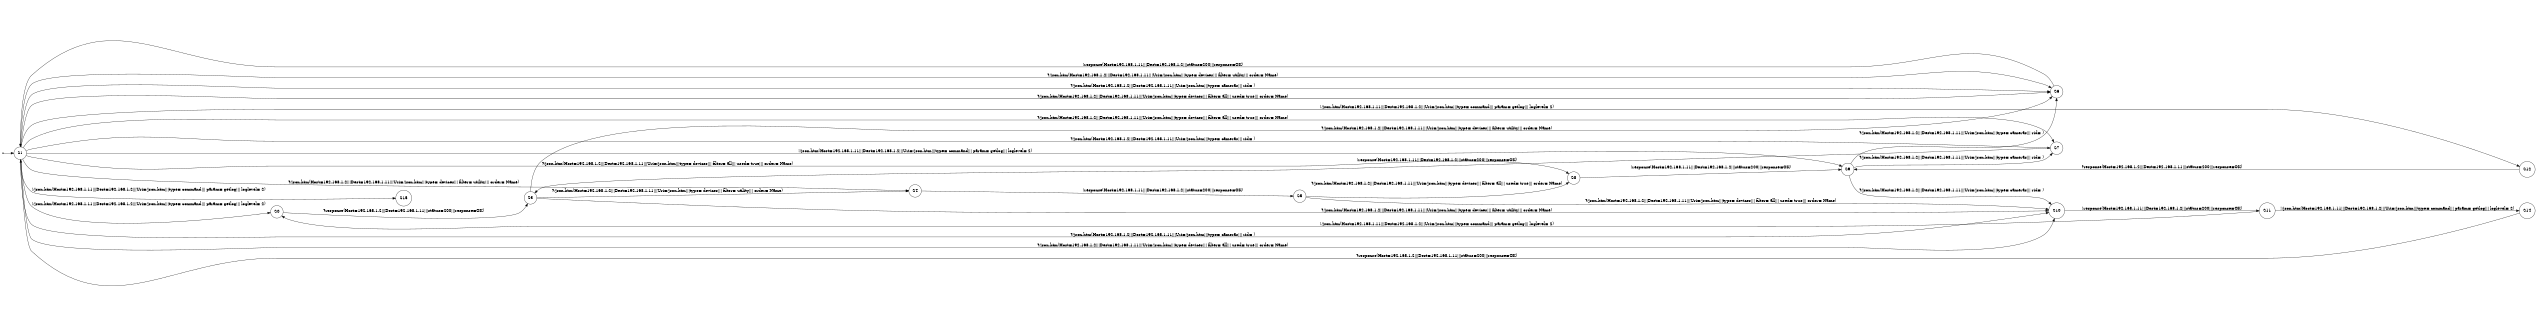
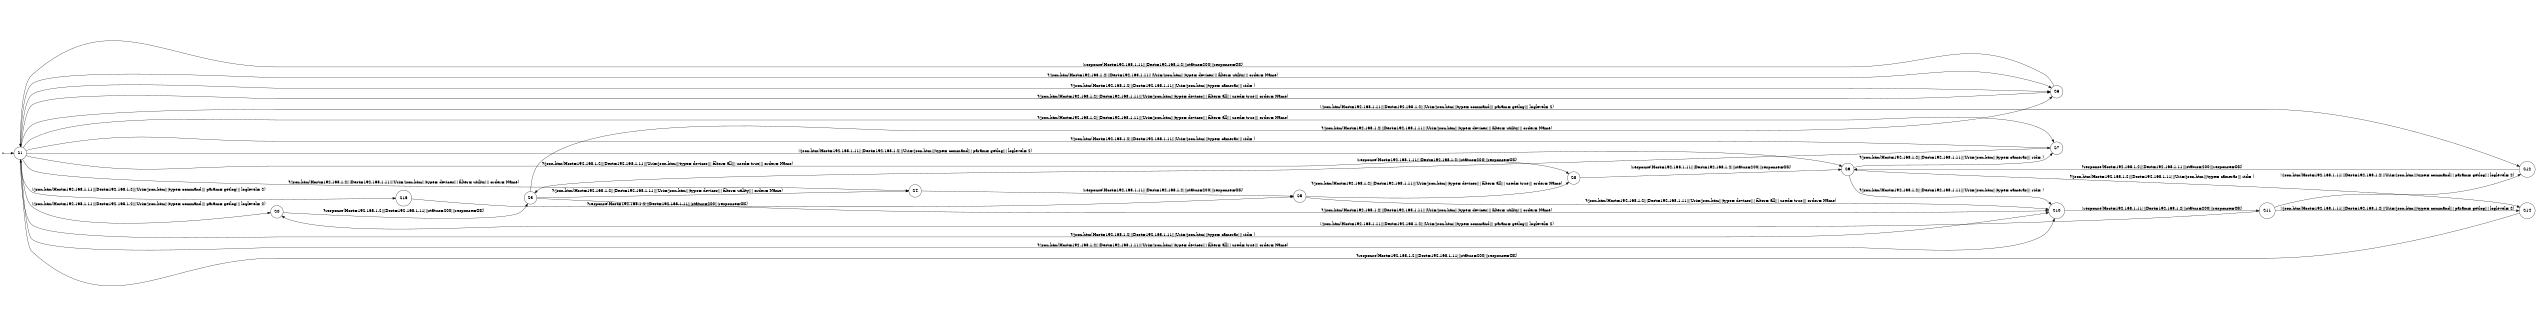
(1965, 147) -> (2186, 184)
none -> (2366, 194)
none -> (851, 207)
